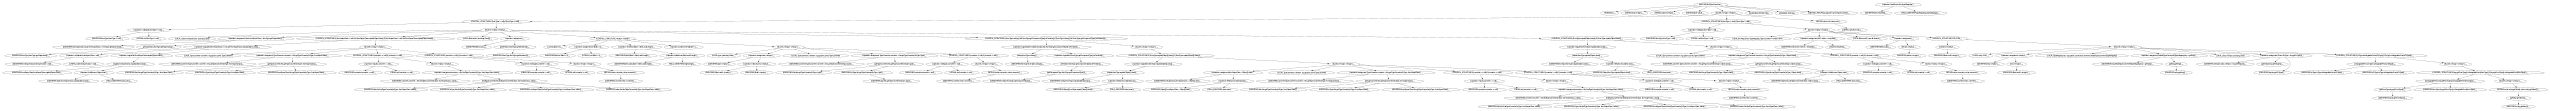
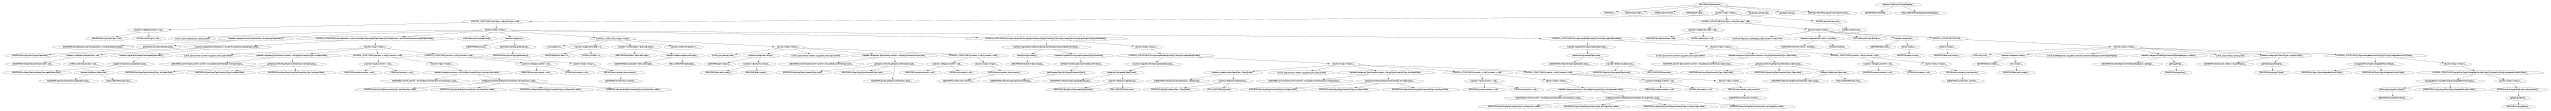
(2290, 65) -> (2273, 68)
(877, 77) -> (894, 72)
